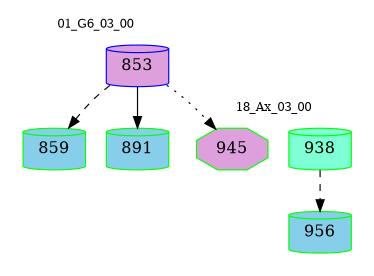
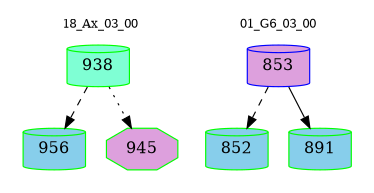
(195, 108) -> (117, 102)
(54, 149) -> (237, 149)
